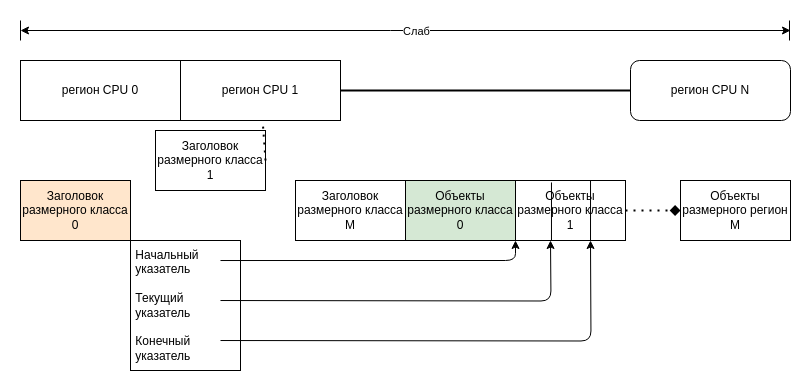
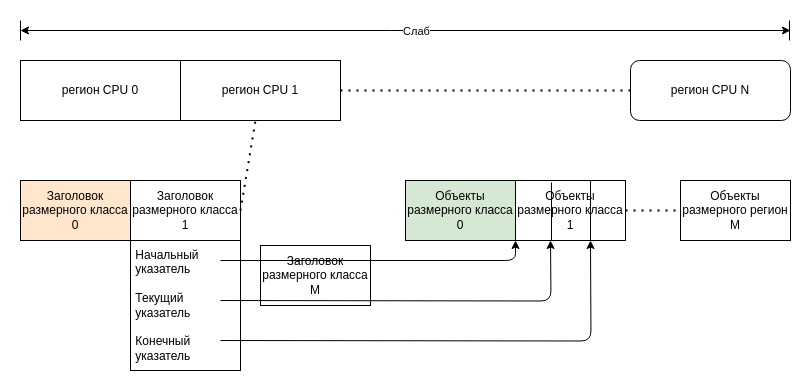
(485, 91) -> (485, 91)
(211, 161) -> (186, 211)
(351, 211) -> (316, 276)
(669, 211) -> (674, 211)
